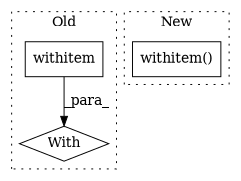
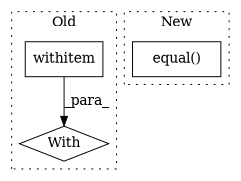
(177, 59) -> (177, 59)
